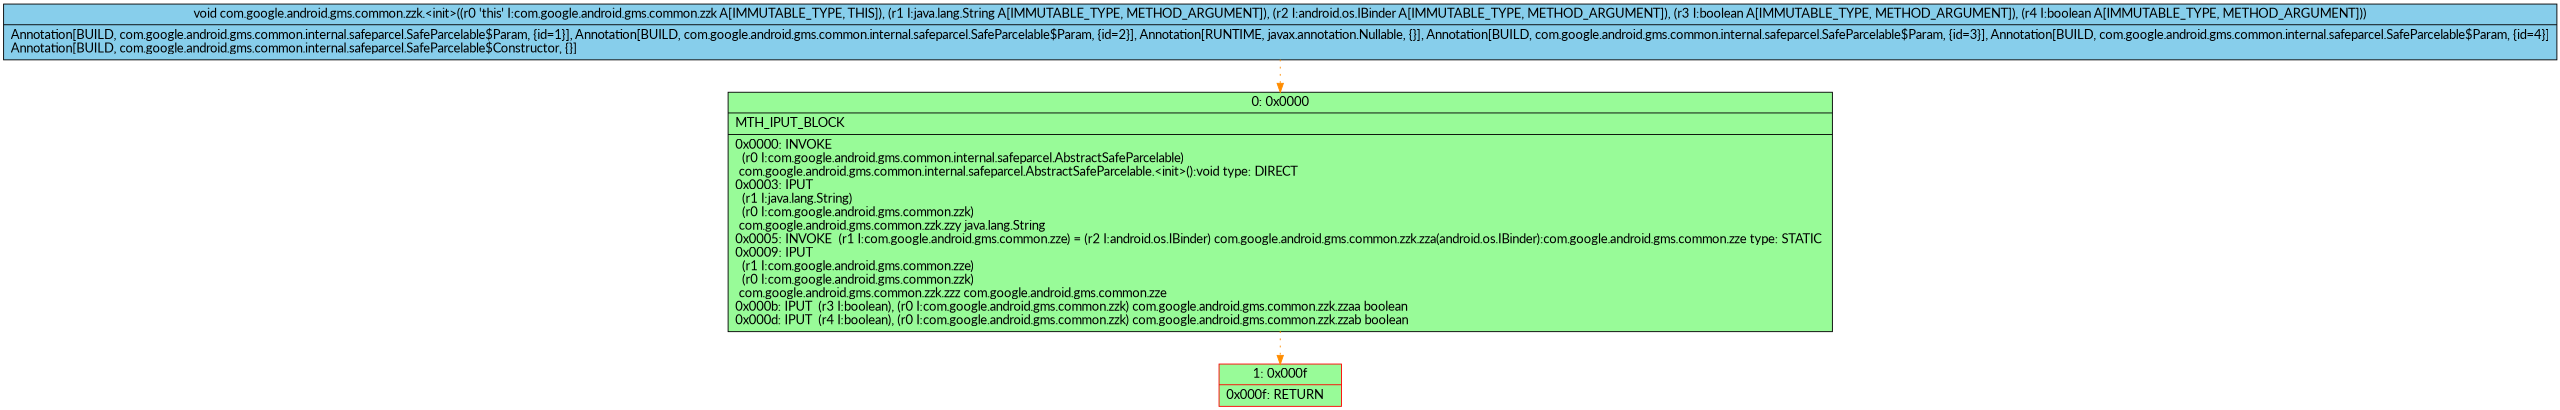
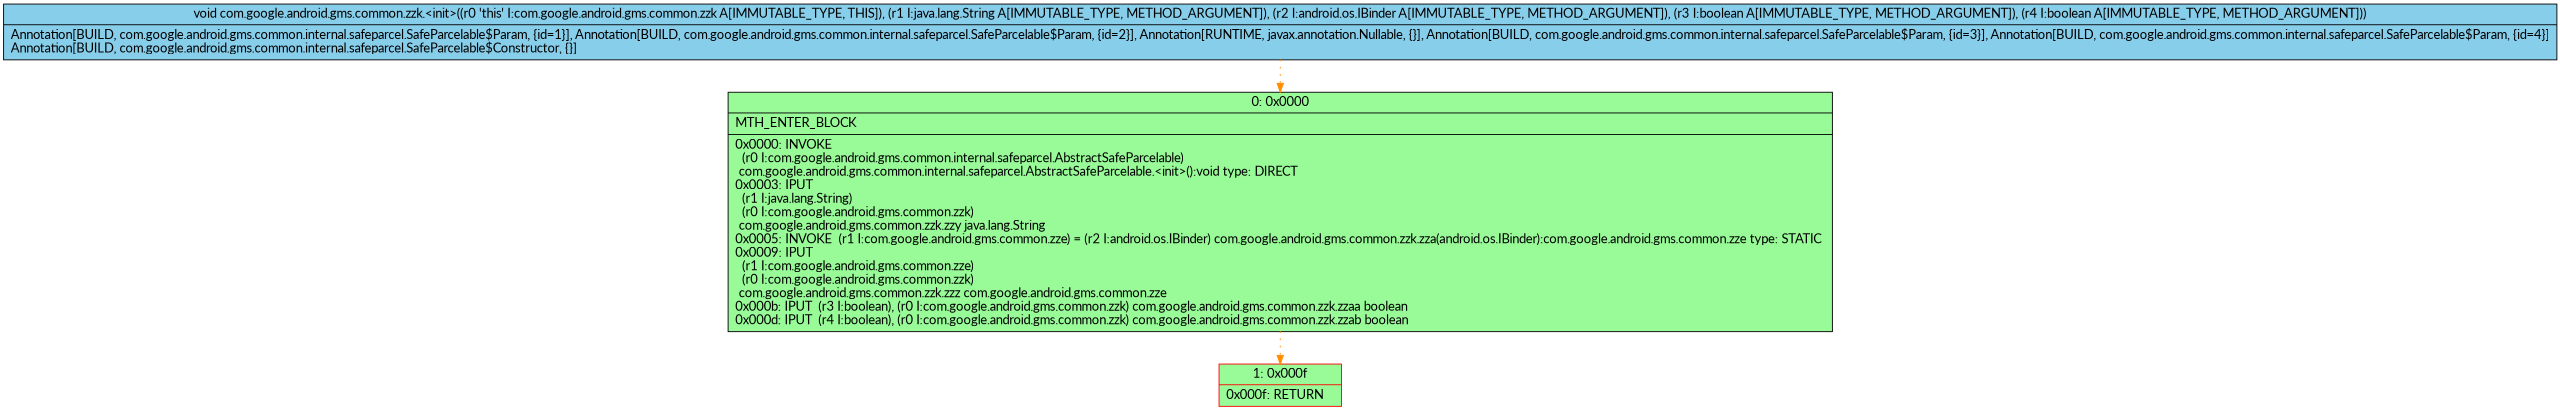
(790, 123) -> (796, 123)
